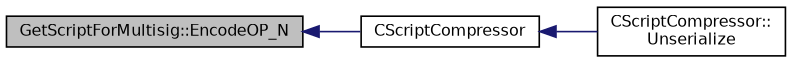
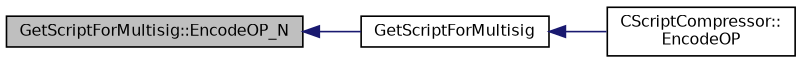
(450, 32) -> (455, 32)
(692, 32) -> (701, 32)
